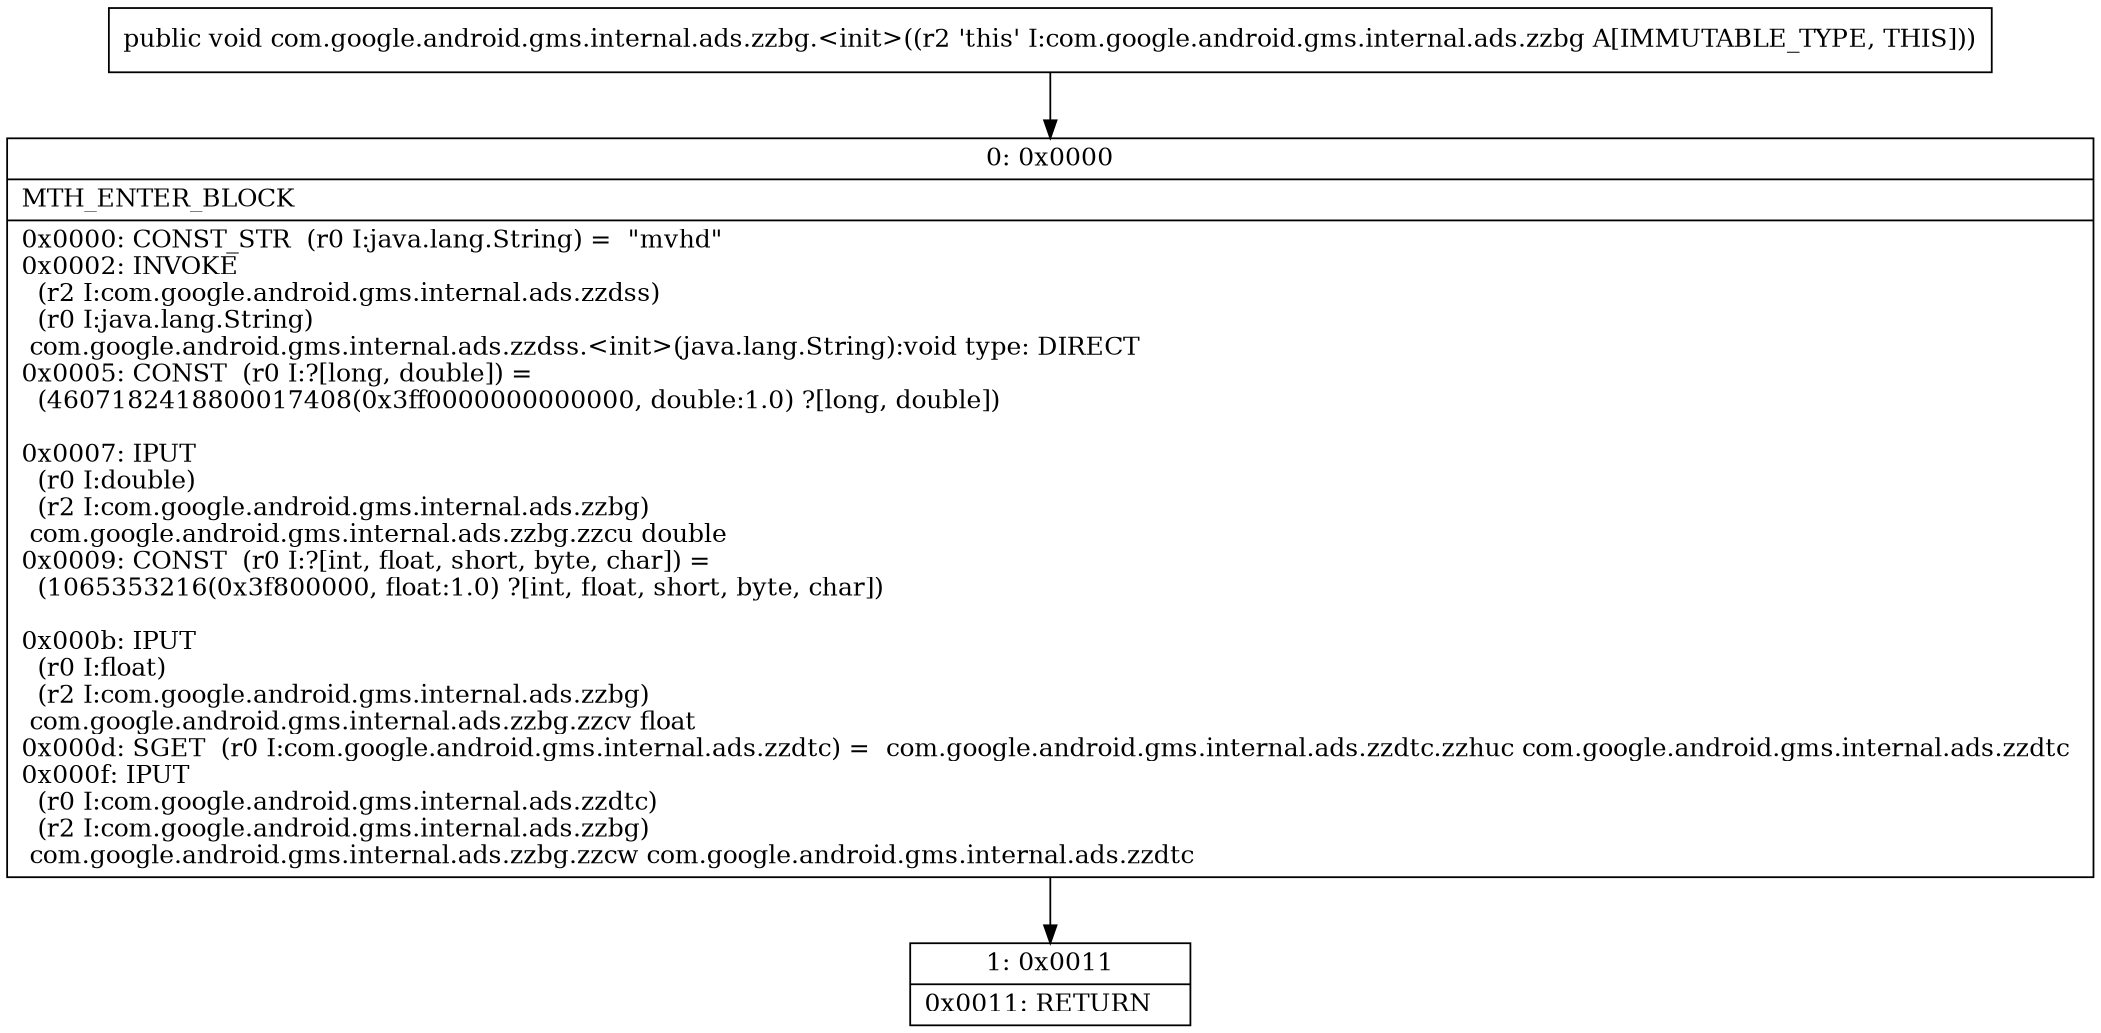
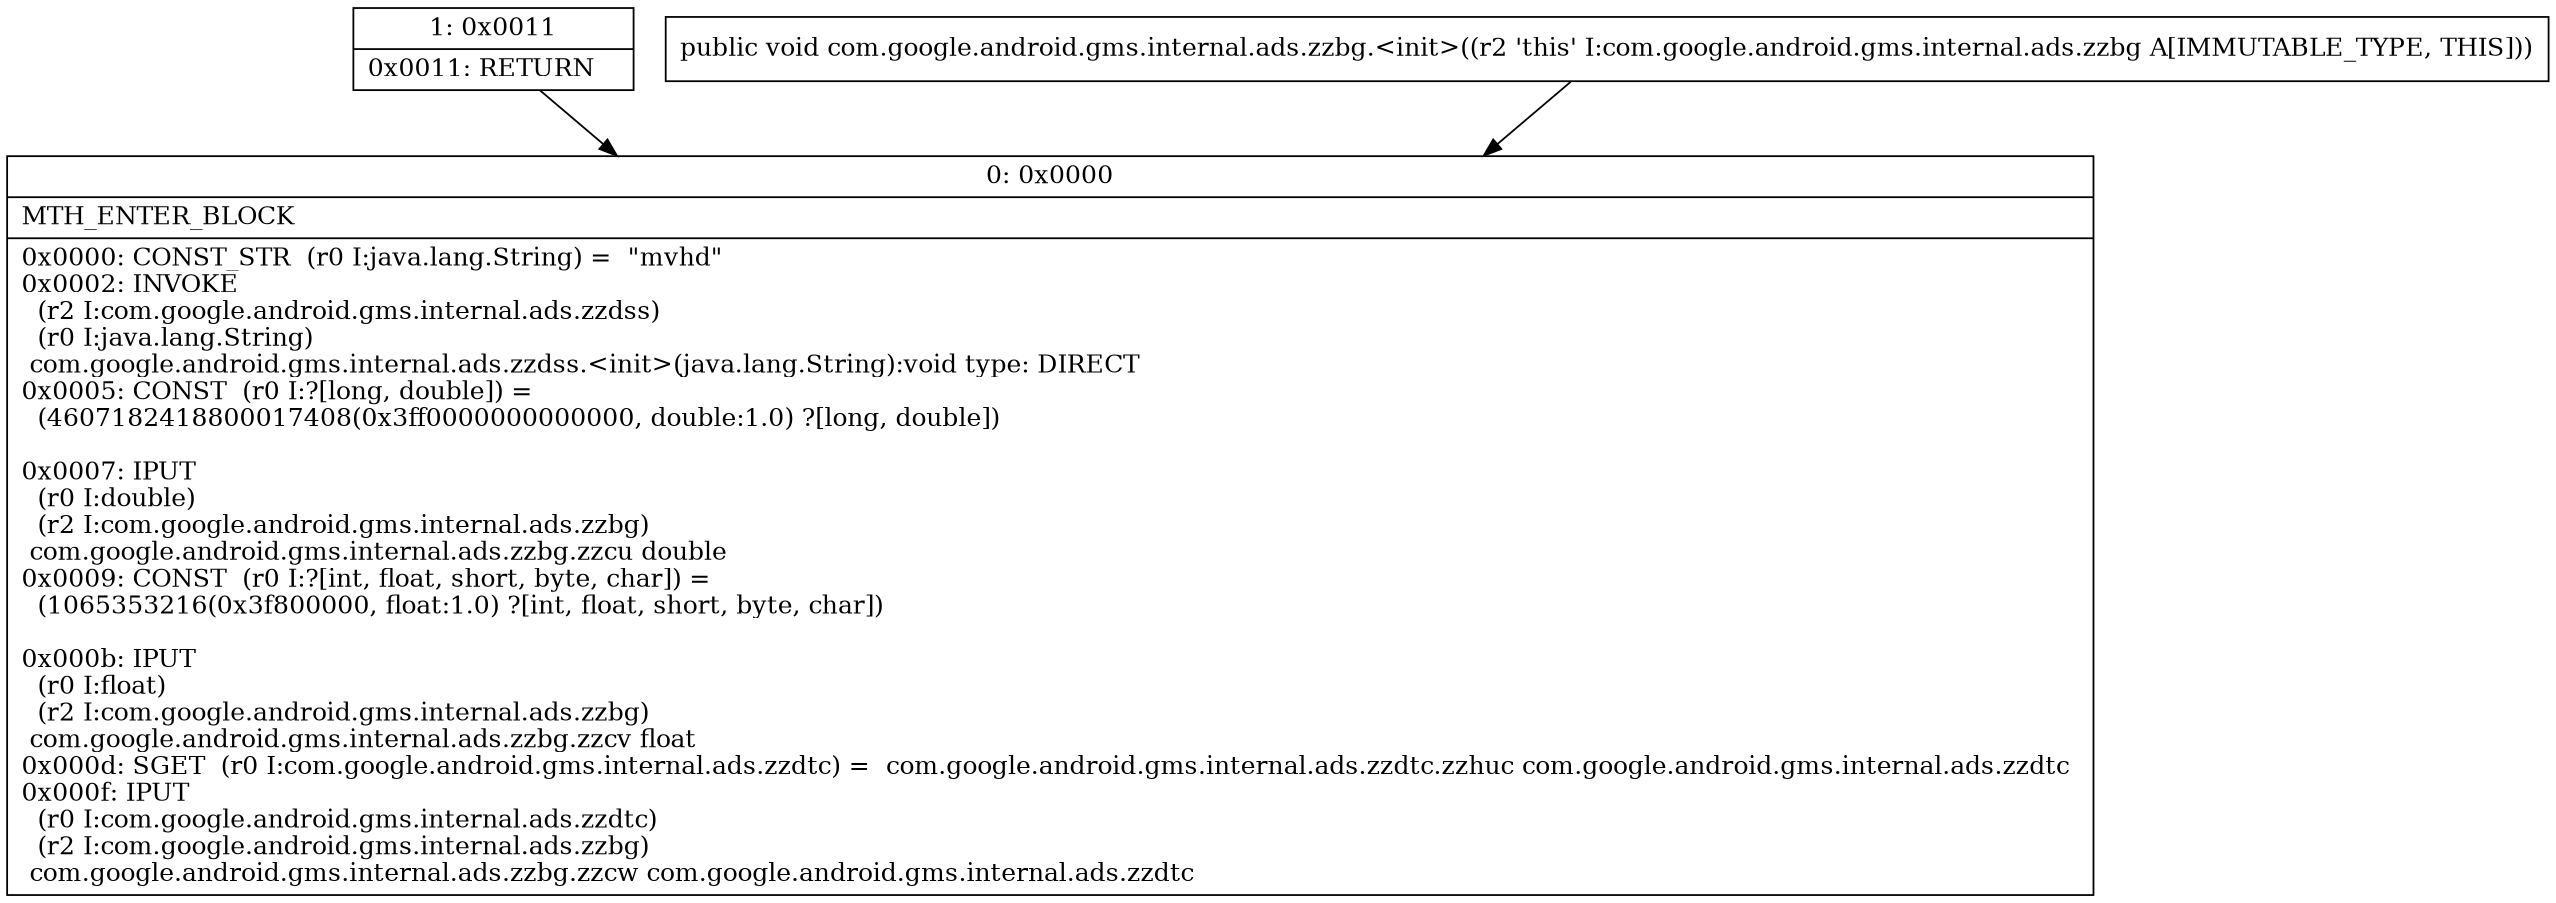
(1050, 901) -> (572, 117)
